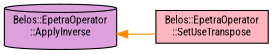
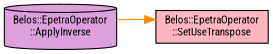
(142, 34) -> (131, 20)
